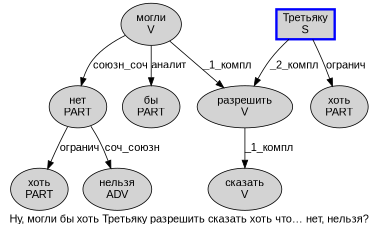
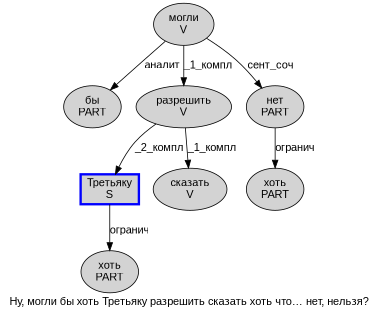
(272, 58) -> (134, 143)
(120, 66) -> (271, 66)
(117, 189) -> none
